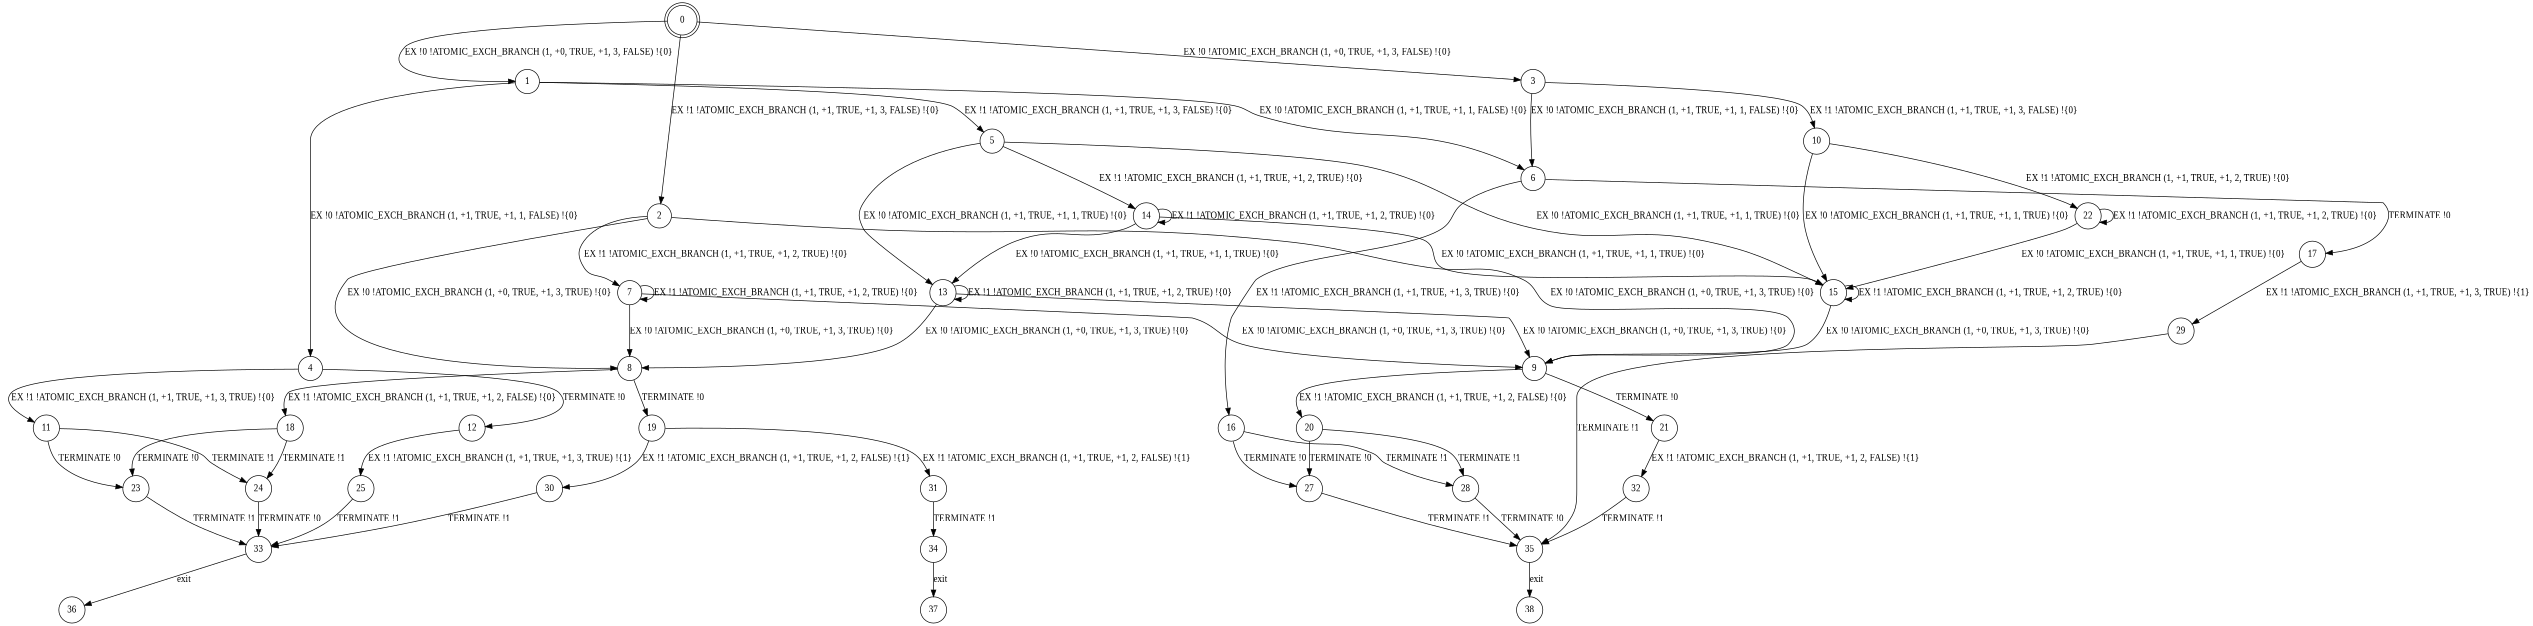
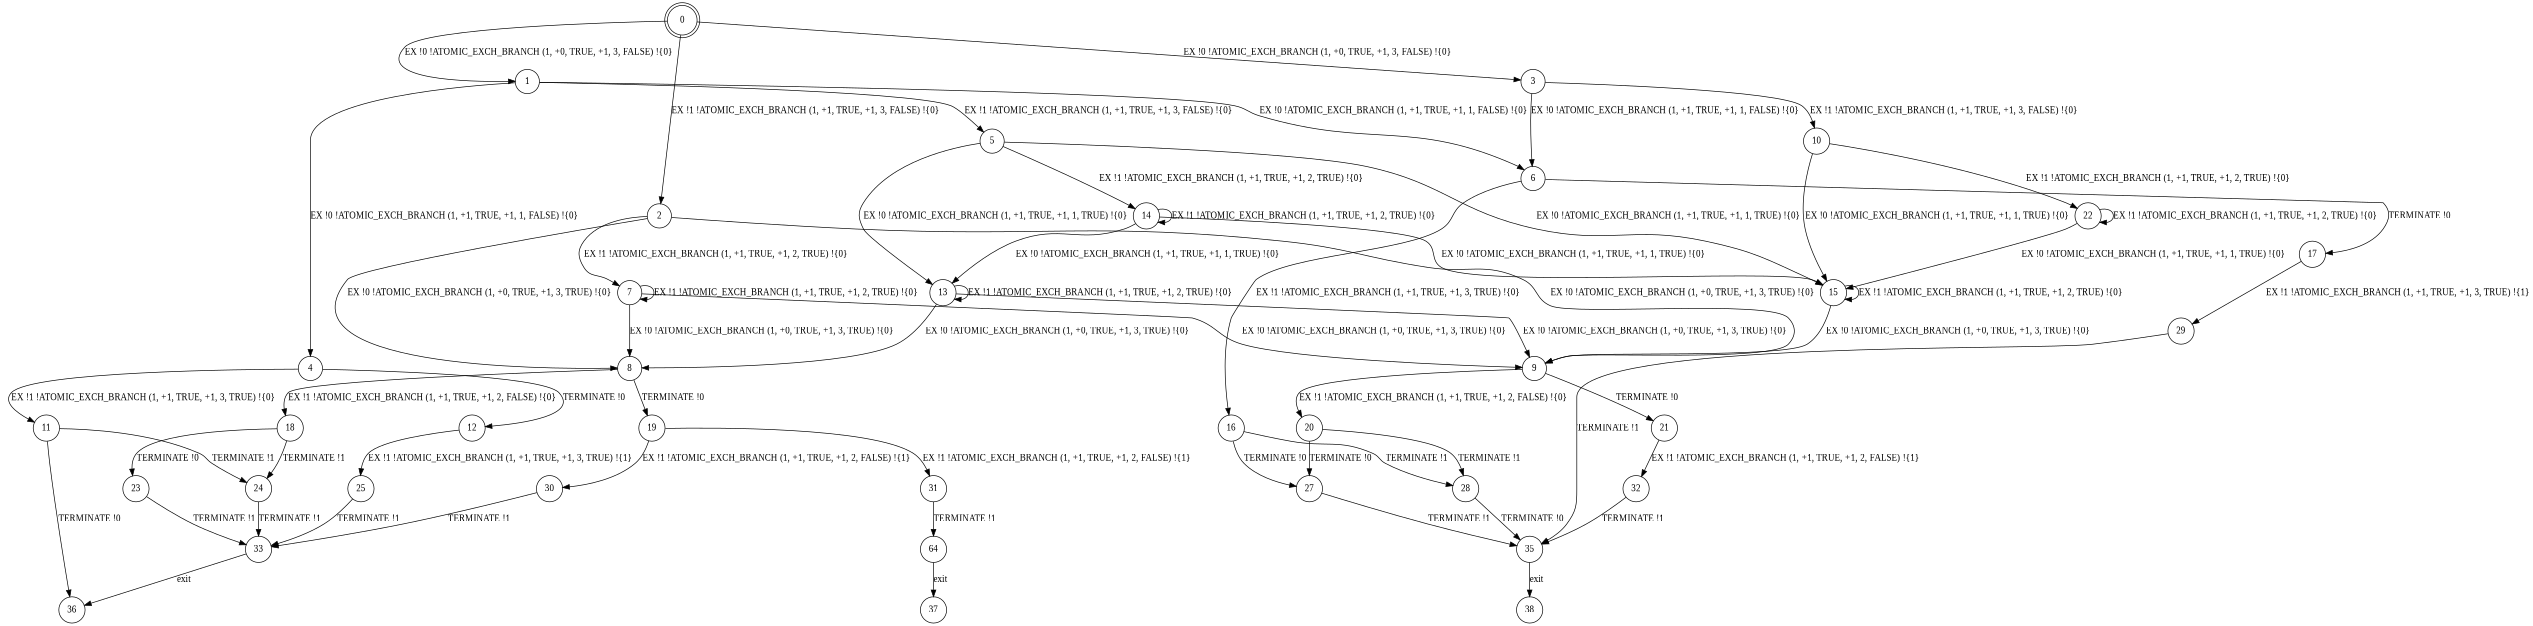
(74, 474) -> (57, 516)
(290, 519) -> (290, 519)
(933, 549) -> (933, 549)
